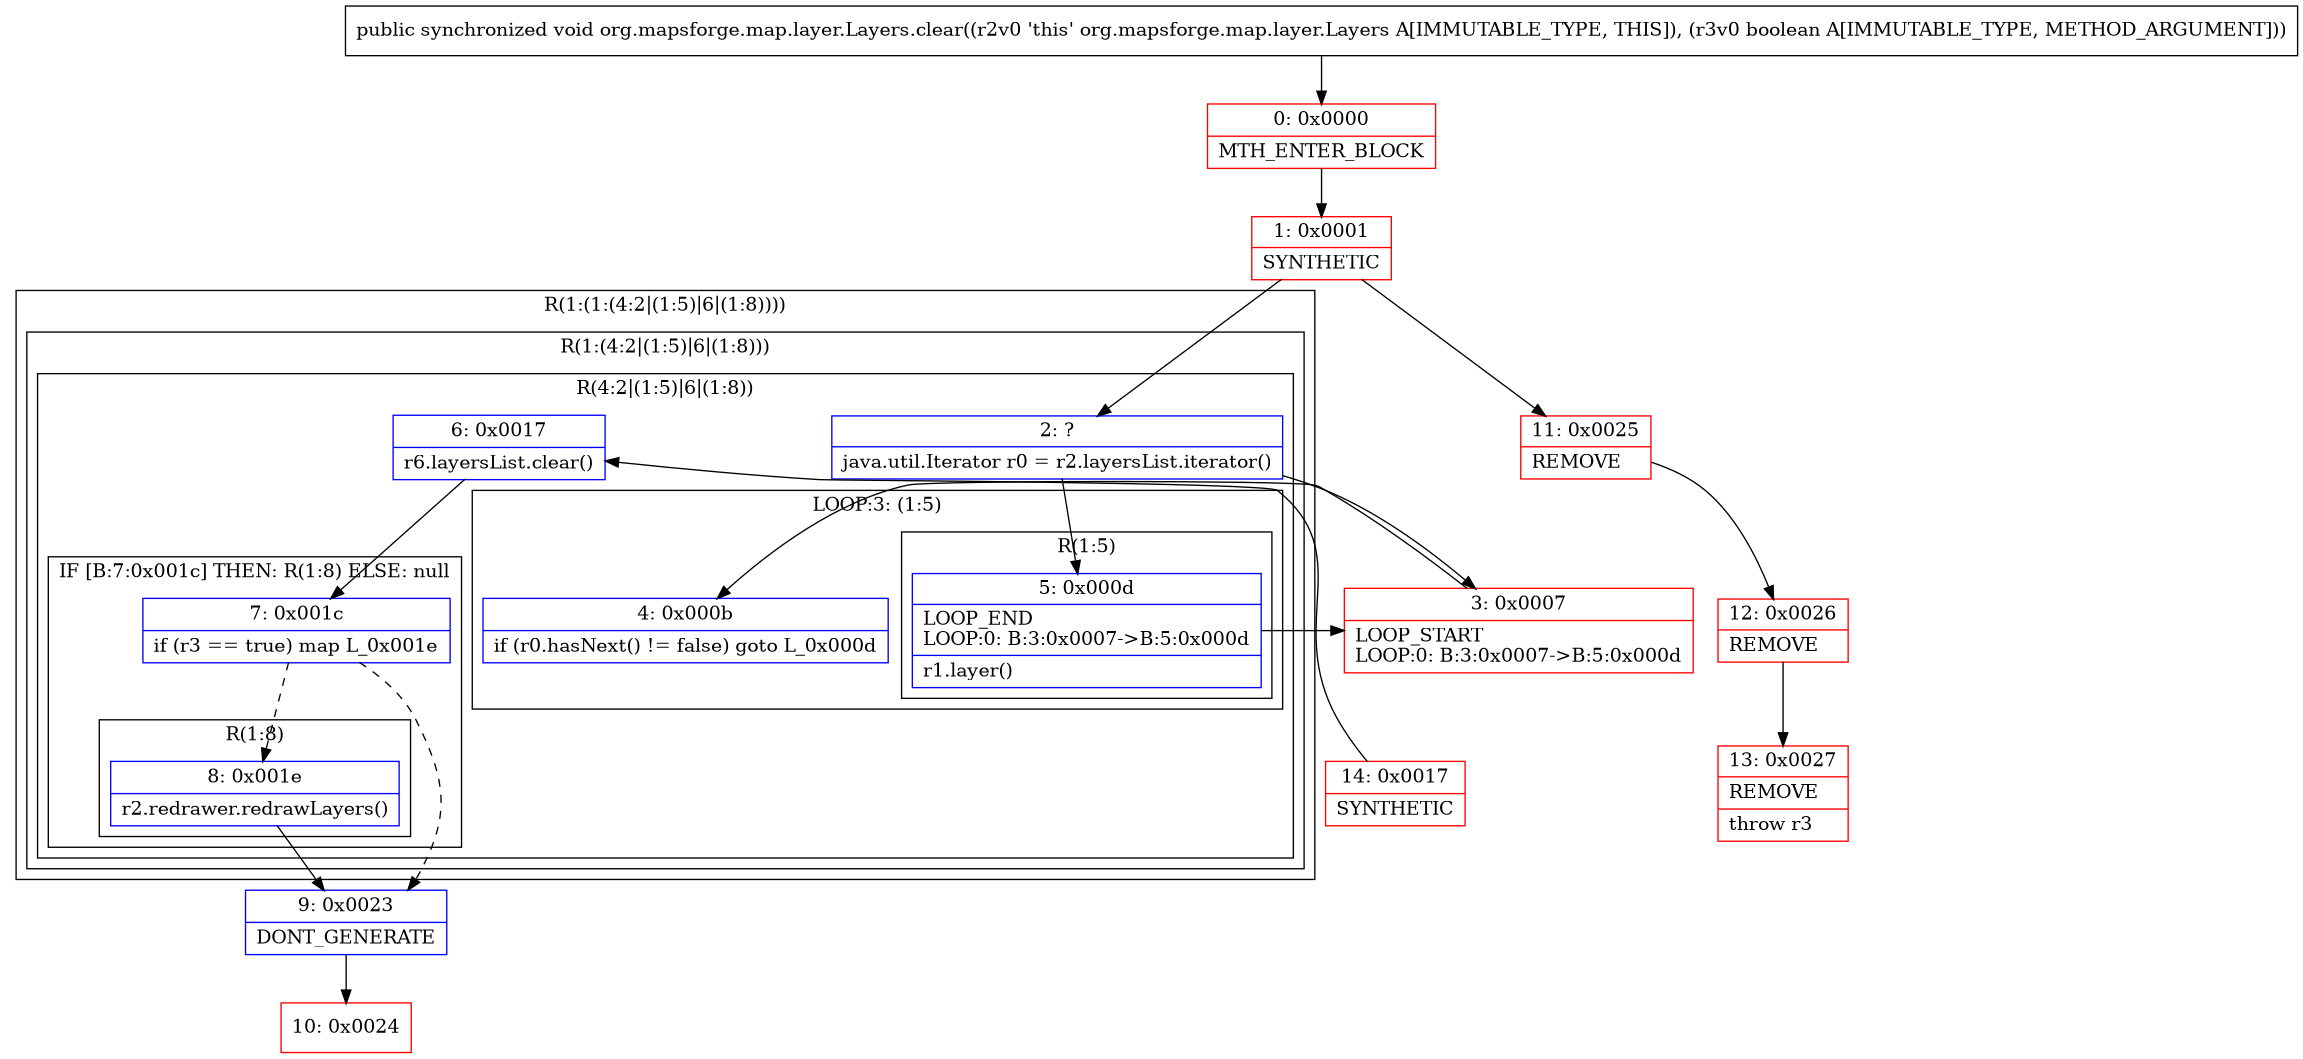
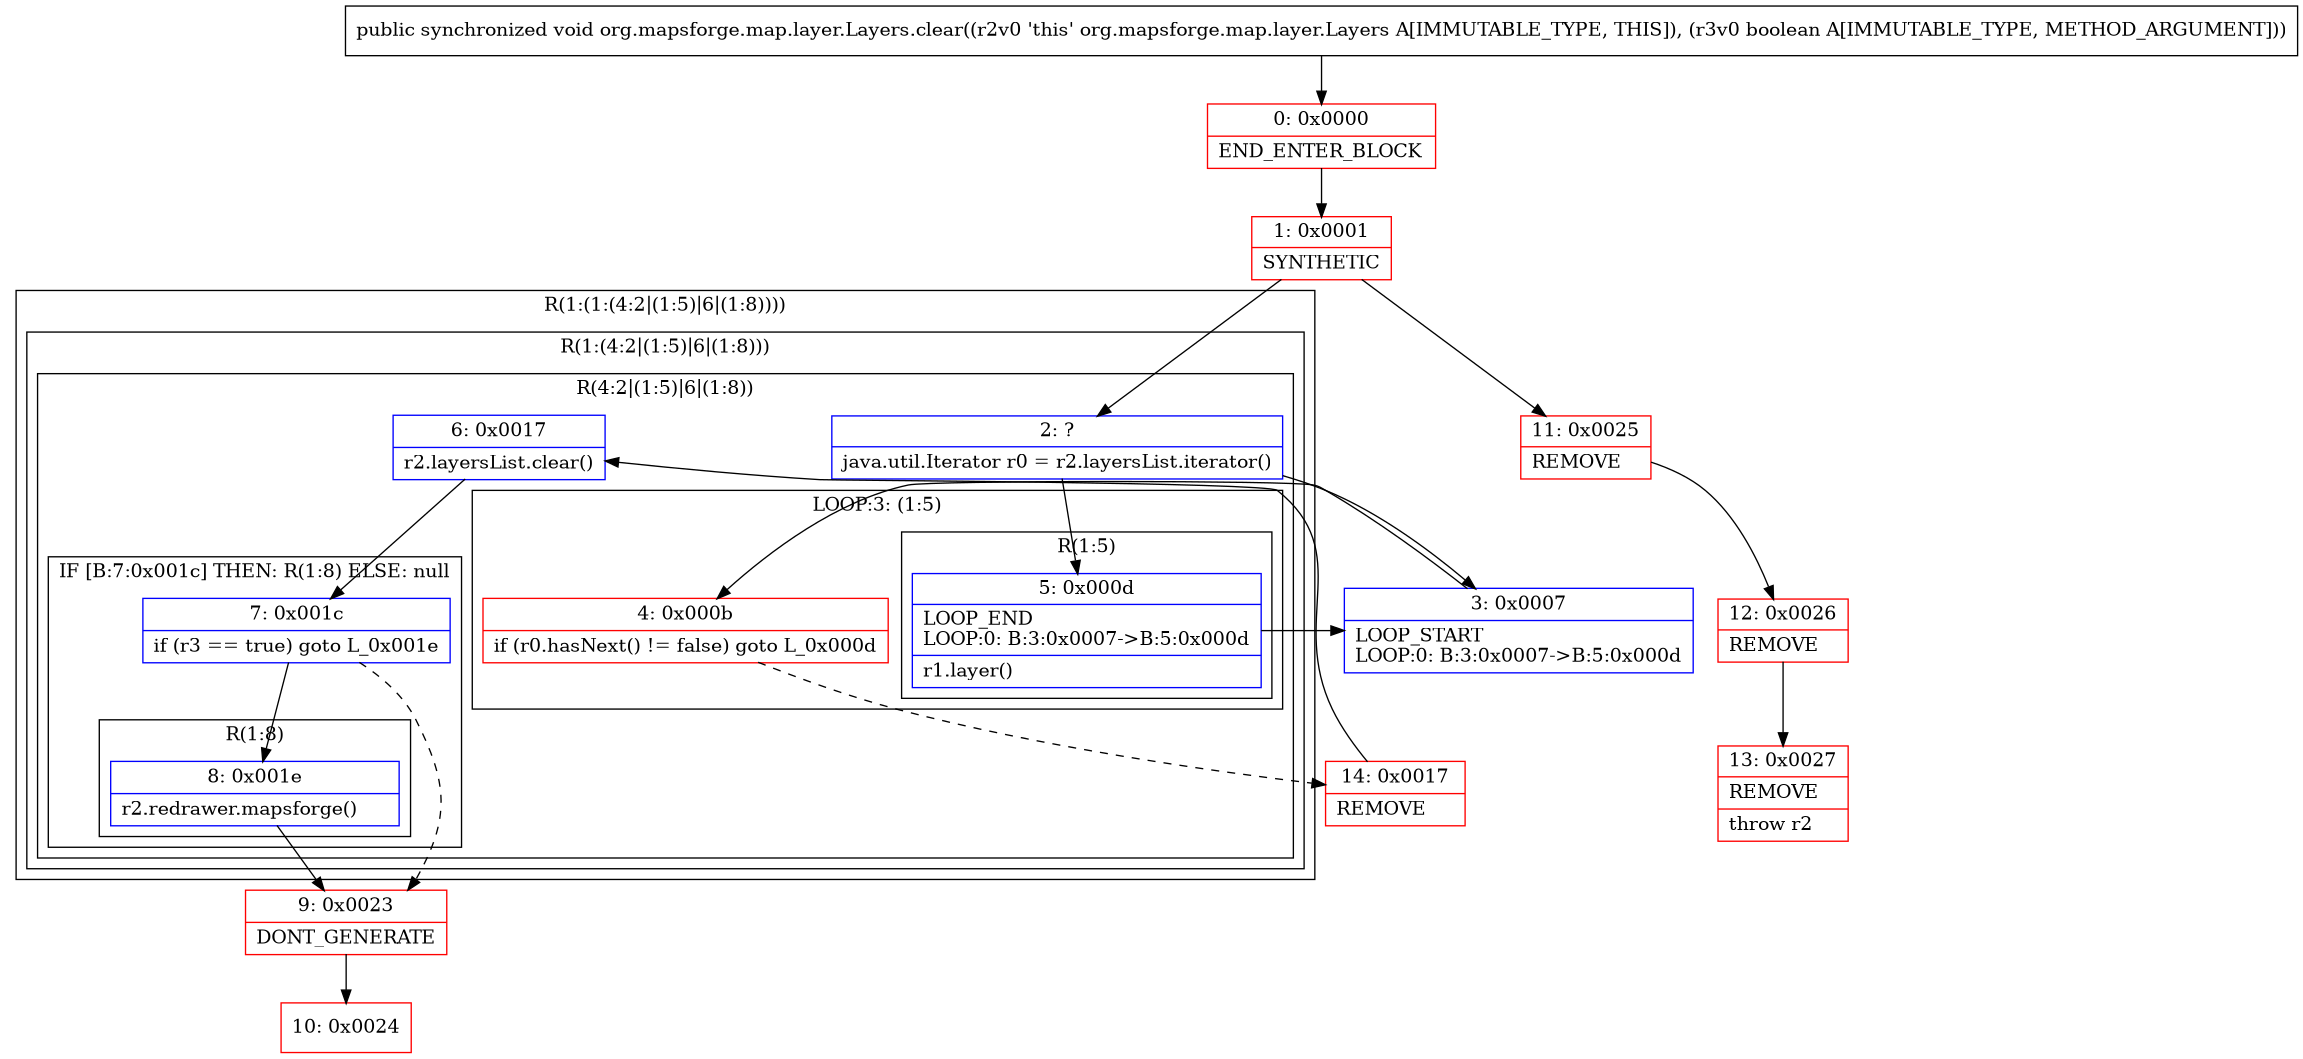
(1322, 152) -> (1320, 152)
(499, 463) -> (499, 463)
(686, 631) -> (686, 631)
(1519, 631) -> (1519, 631)
(296, 646) -> (297, 646)
(277, 706) -> (277, 706)
none -> (1031, 740)
(255, 809) -> (239, 809)
(1395, 809) -> (1381, 809)
(1771, 824) -> (1771, 824)
(346, 922) -> (346, 922)
